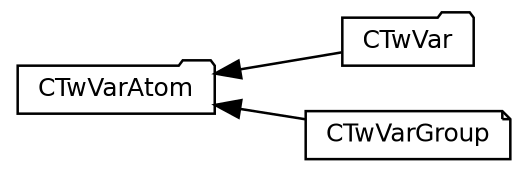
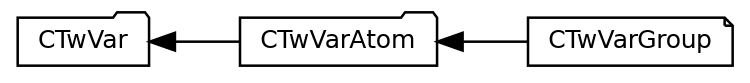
(291, 61) -> (207, 42)
